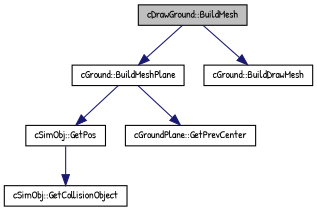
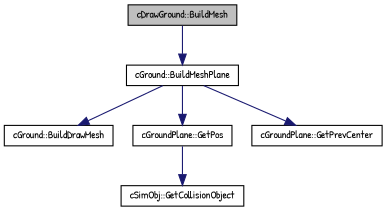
(221, 41) -> (125, 103)
(66, 136) -> (182, 136)
